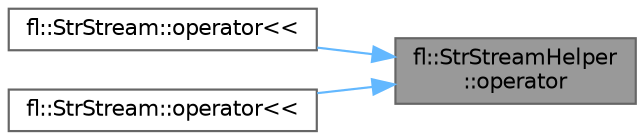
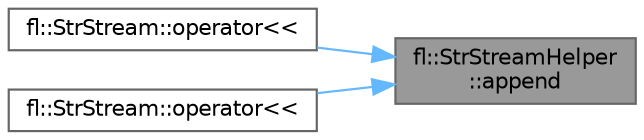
(516, 71) -> (516, 71)
